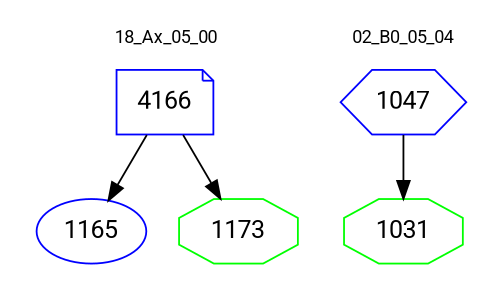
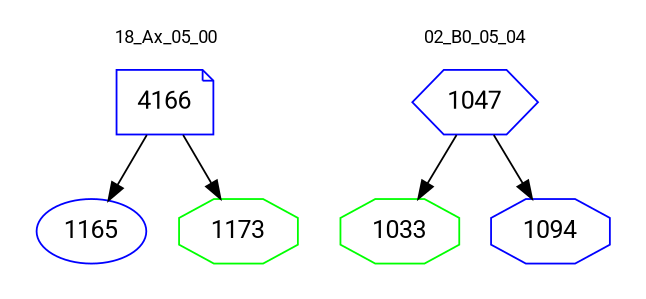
(403, 231) -> (400, 231)
none -> (550, 231)
